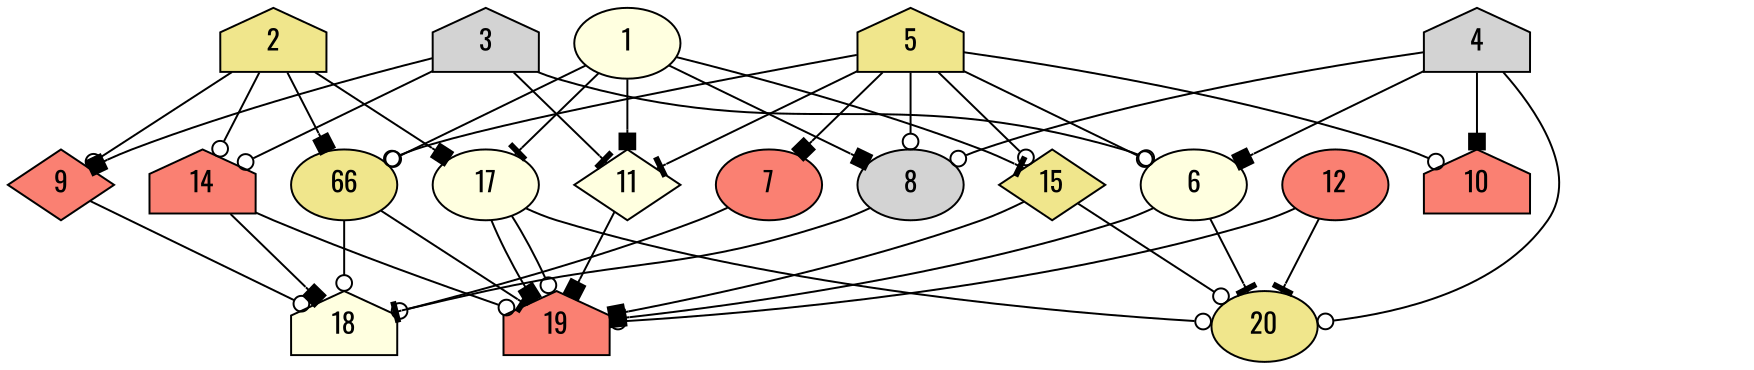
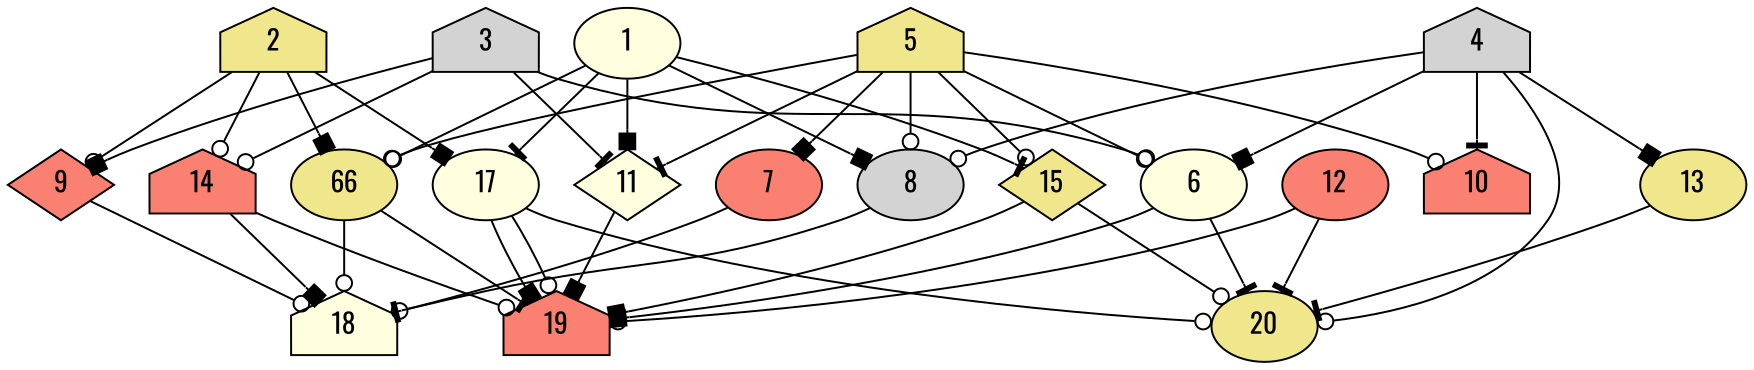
(1477, 106) -> (1477, 106)
none -> (1693, 185)
